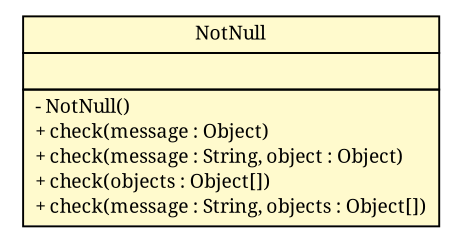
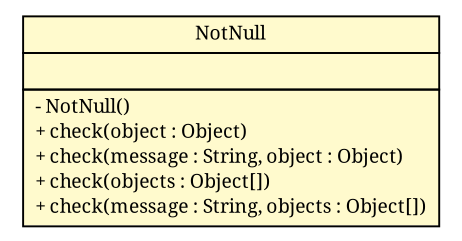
(153, 132) -> (142, 132)
